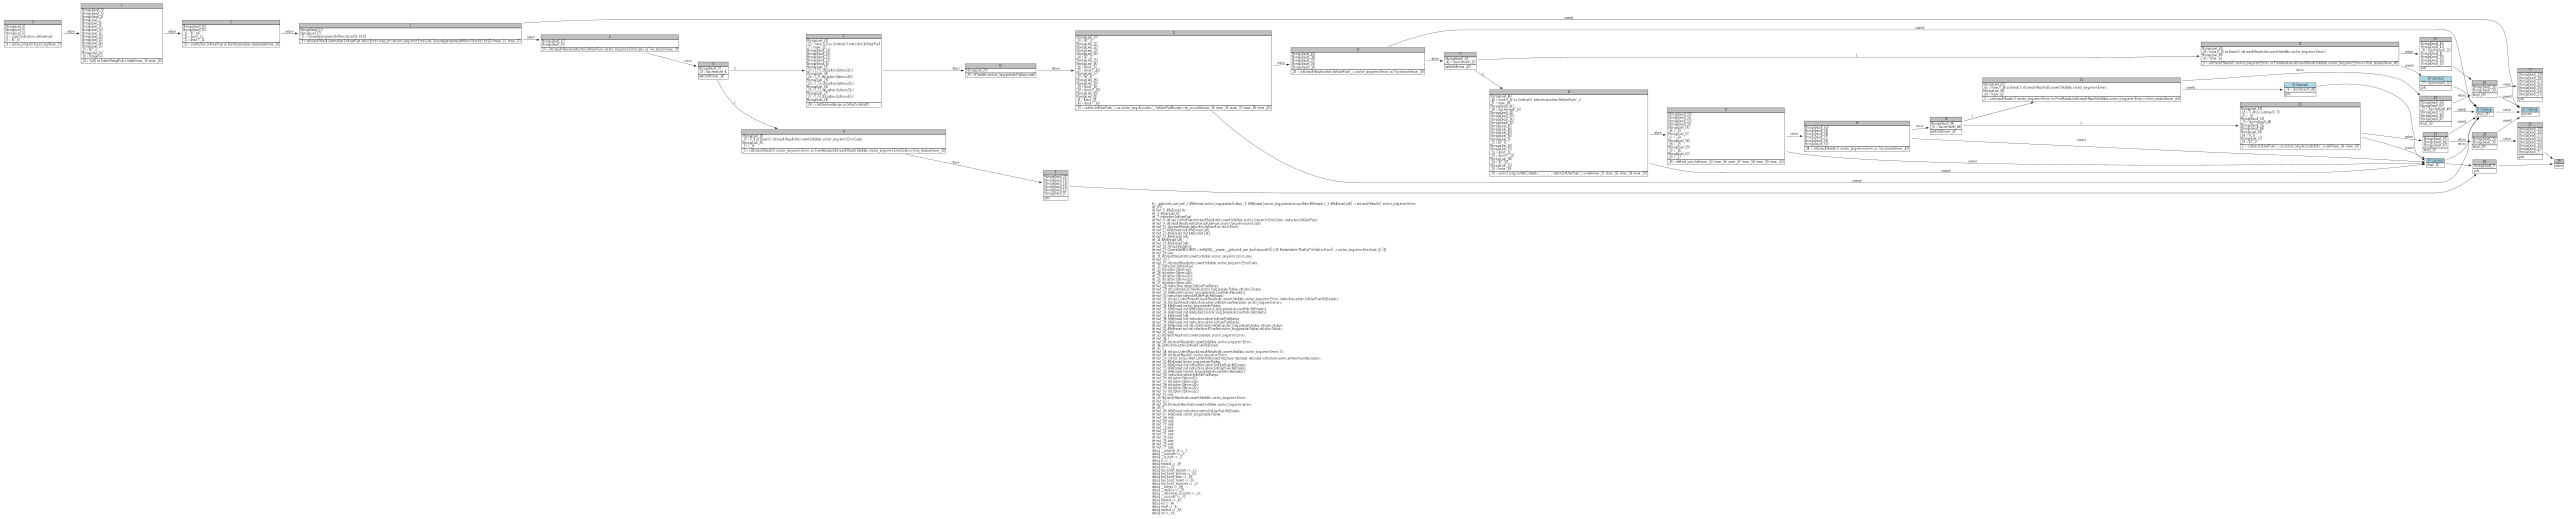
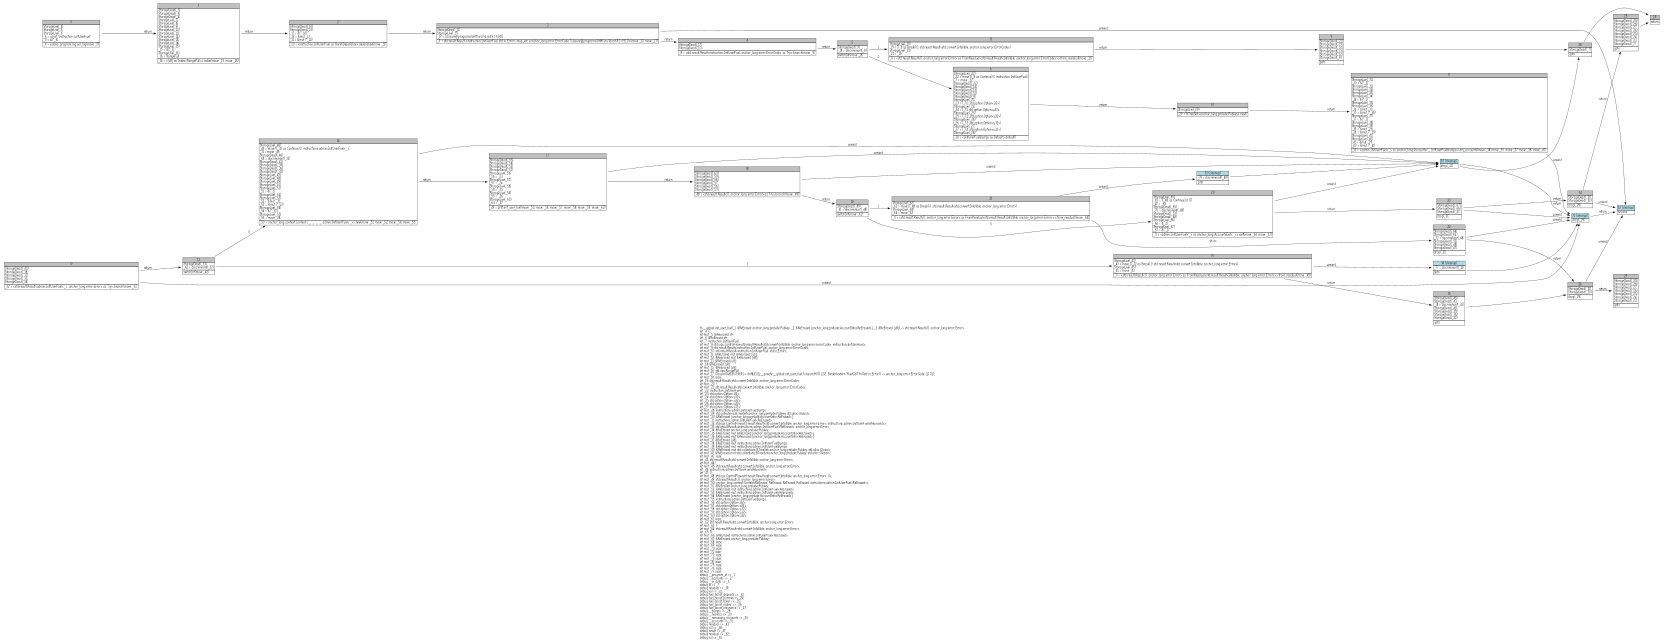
(1280, 65) -> none
